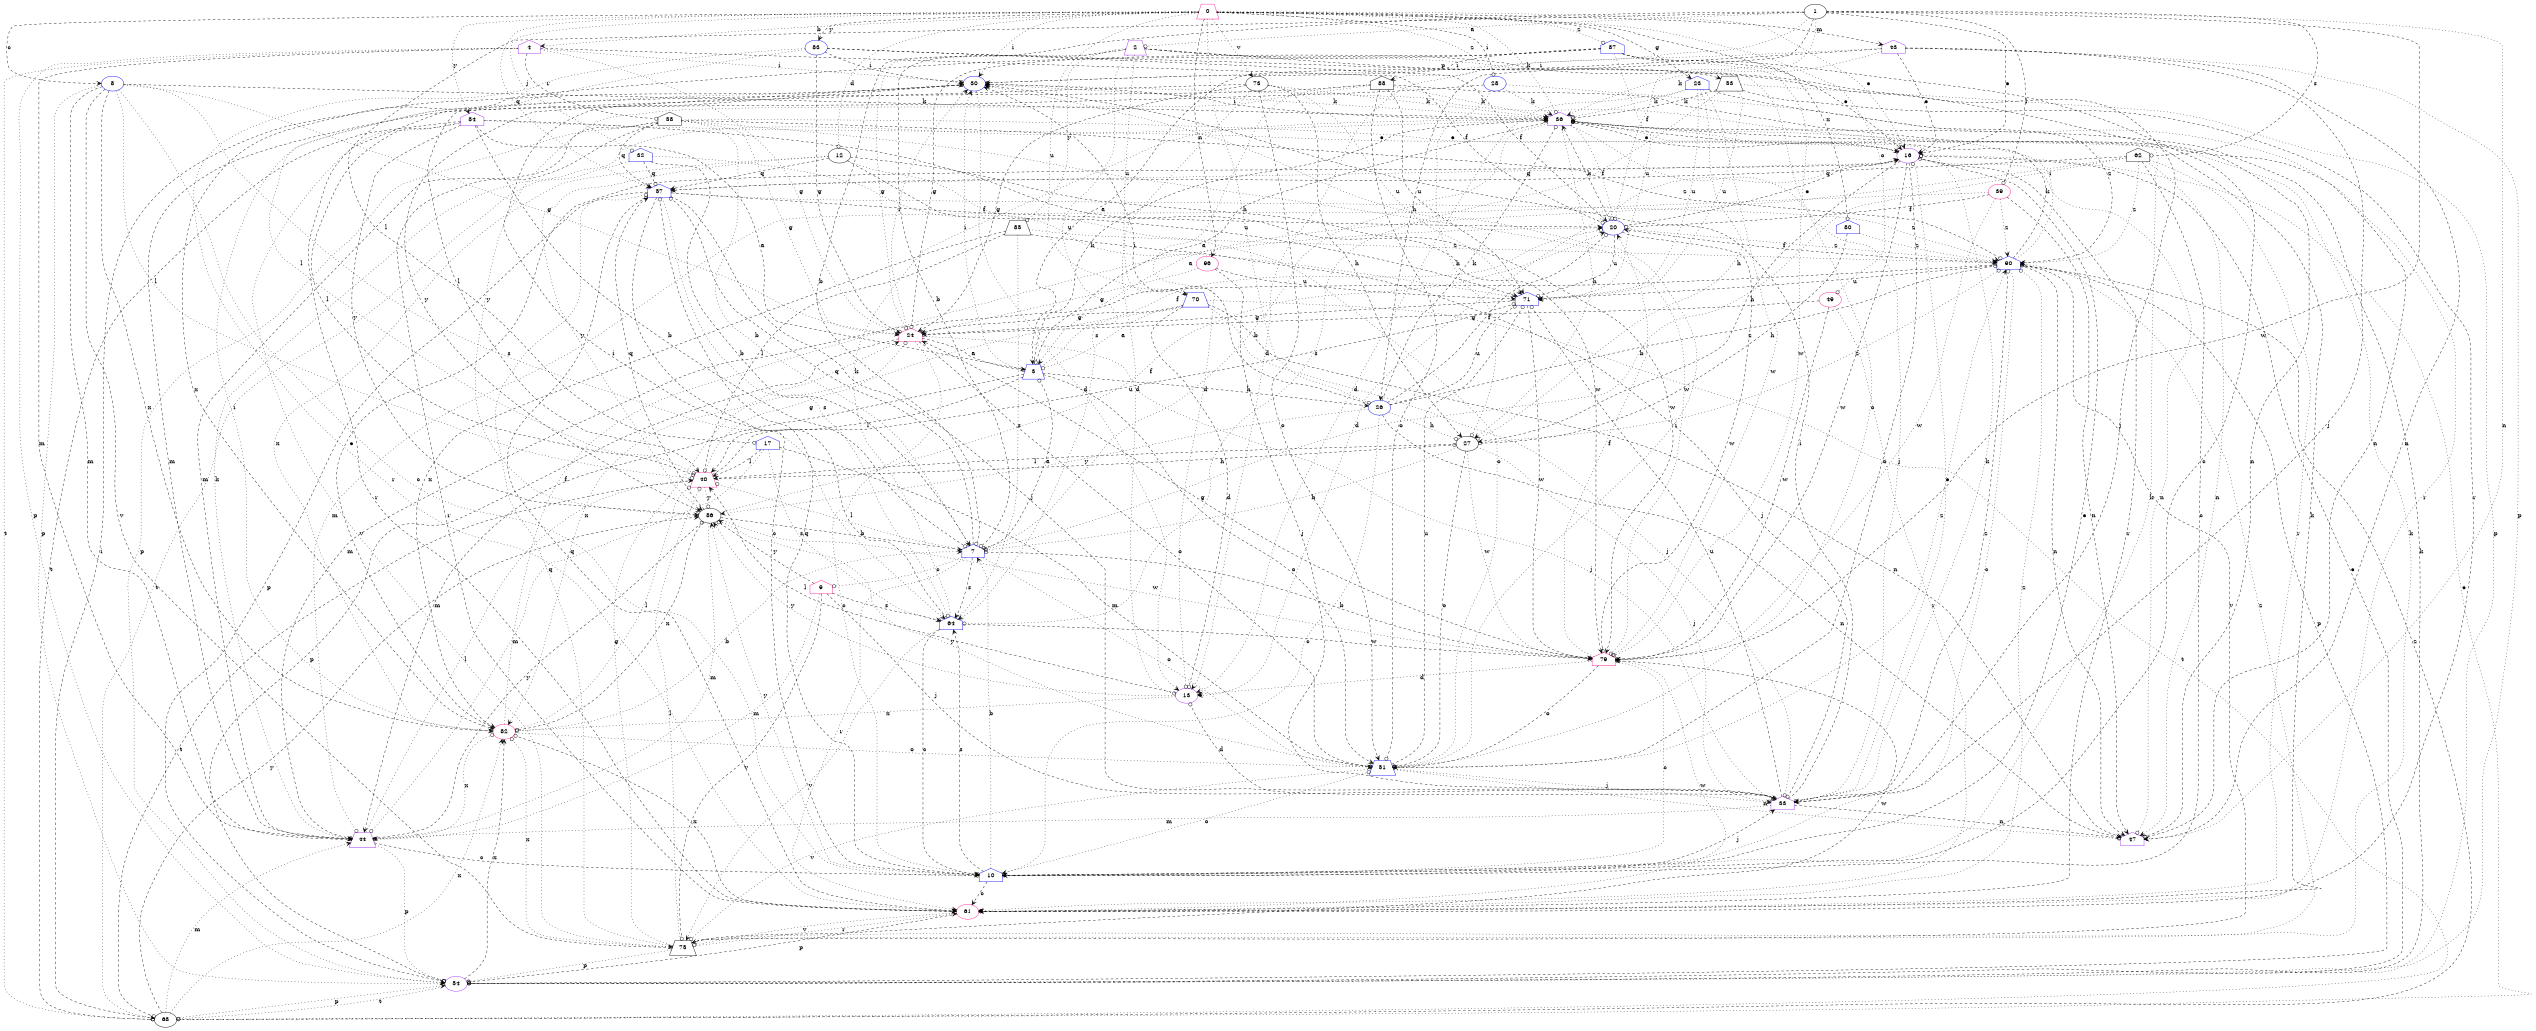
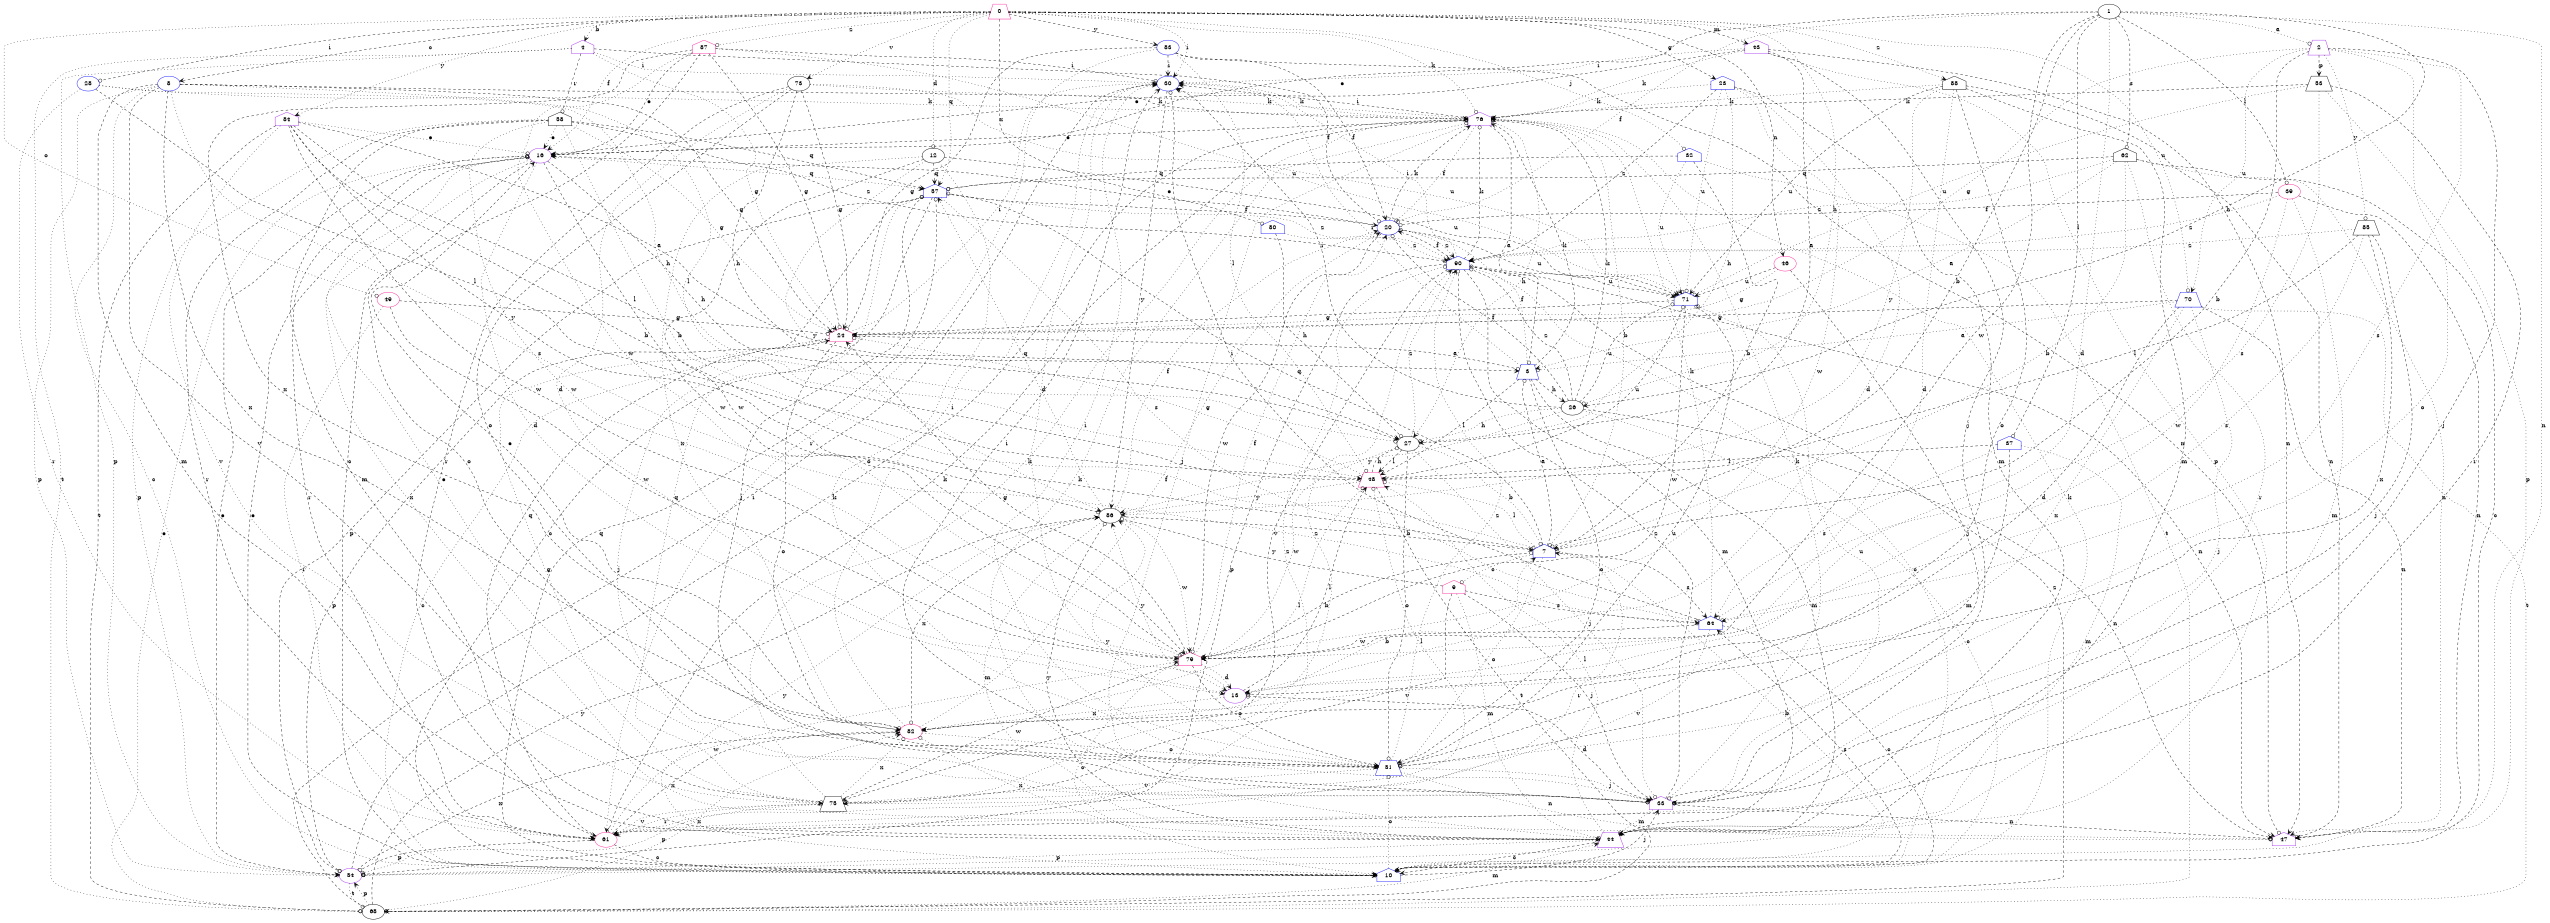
(1613, 48) -> (704, 48)
(1235, 78) -> (1775, 358)
(1869, 84) -> (608, 84)
(1560, 120) -> (1480, 120)
(493, 194) -> (576, 101)
(1207, 264) -> (1785, 264)
(39, 299) -> (2050, 533)
(630, 360) -> (1039, 386)
(1379, 408) -> (1572, 408)
(768, 444) -> (2009, 444)
(704, 480) -> (1372, 480)
(2162, 498) -> (412, 498)
(1703, 545) -> (1874, 573)
(1153, 594) -> (1174, 572)
(981, 892) -> (992, 874)
